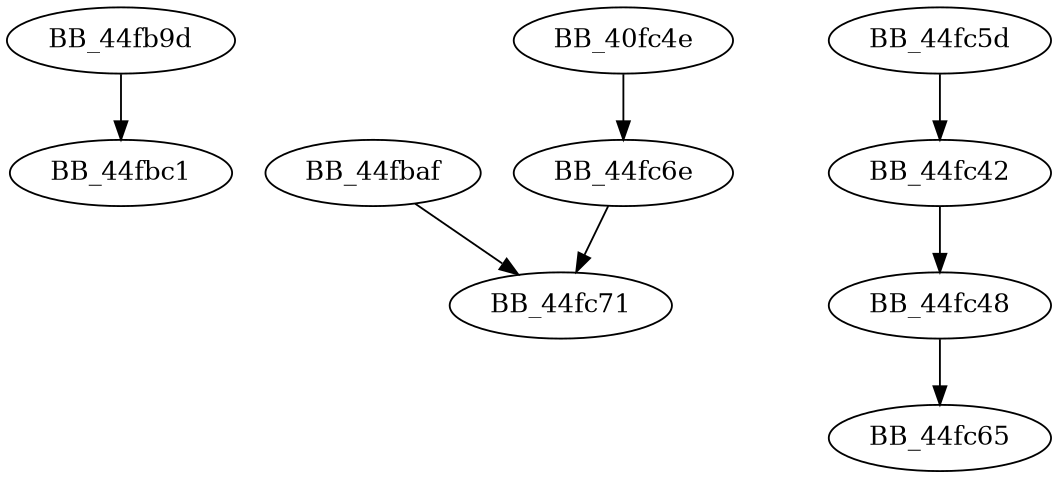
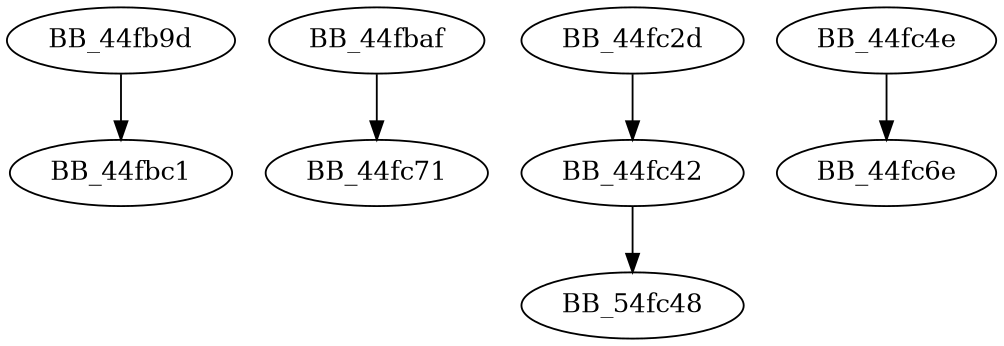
(623, 40) -> (887, 40)
(940, 40) -> (633, 40)
(596, 230) -> none
(940, 305) -> (633, 305)
(940, 438) -> none
